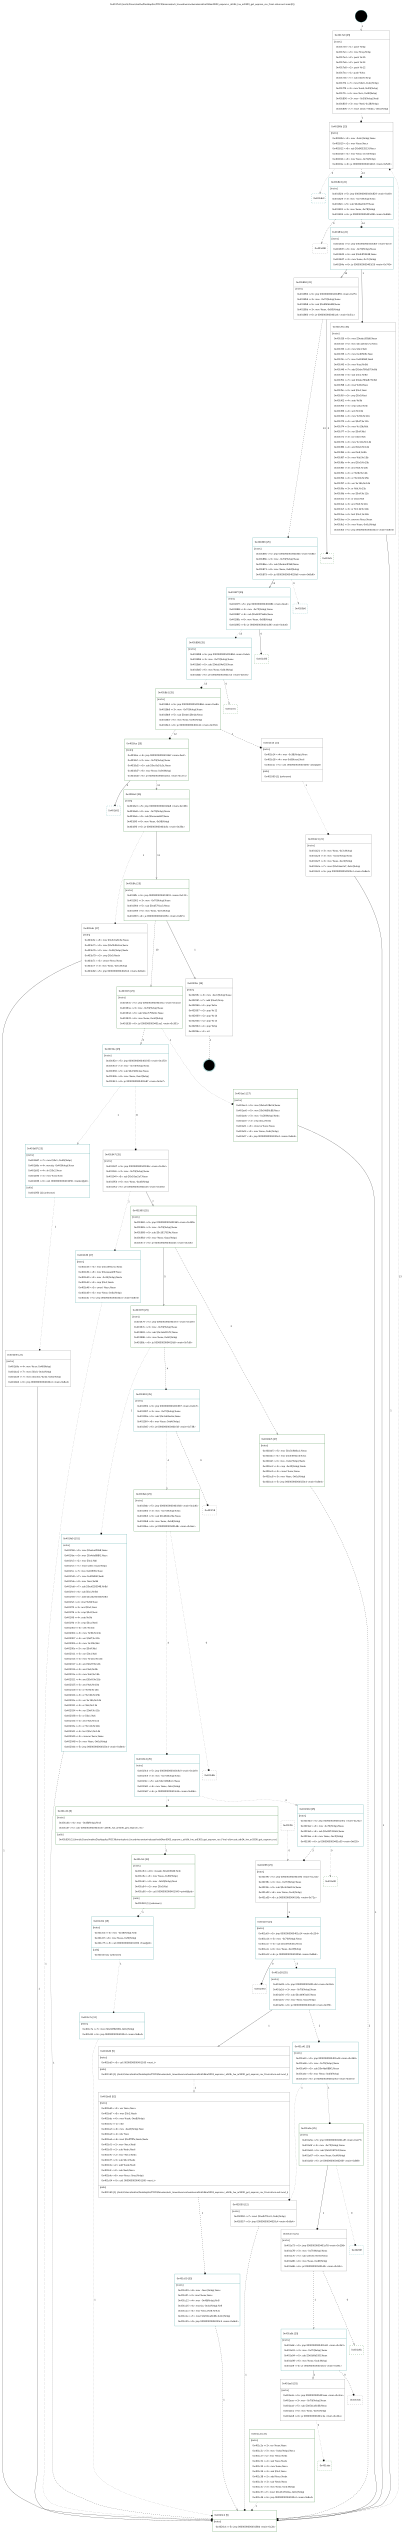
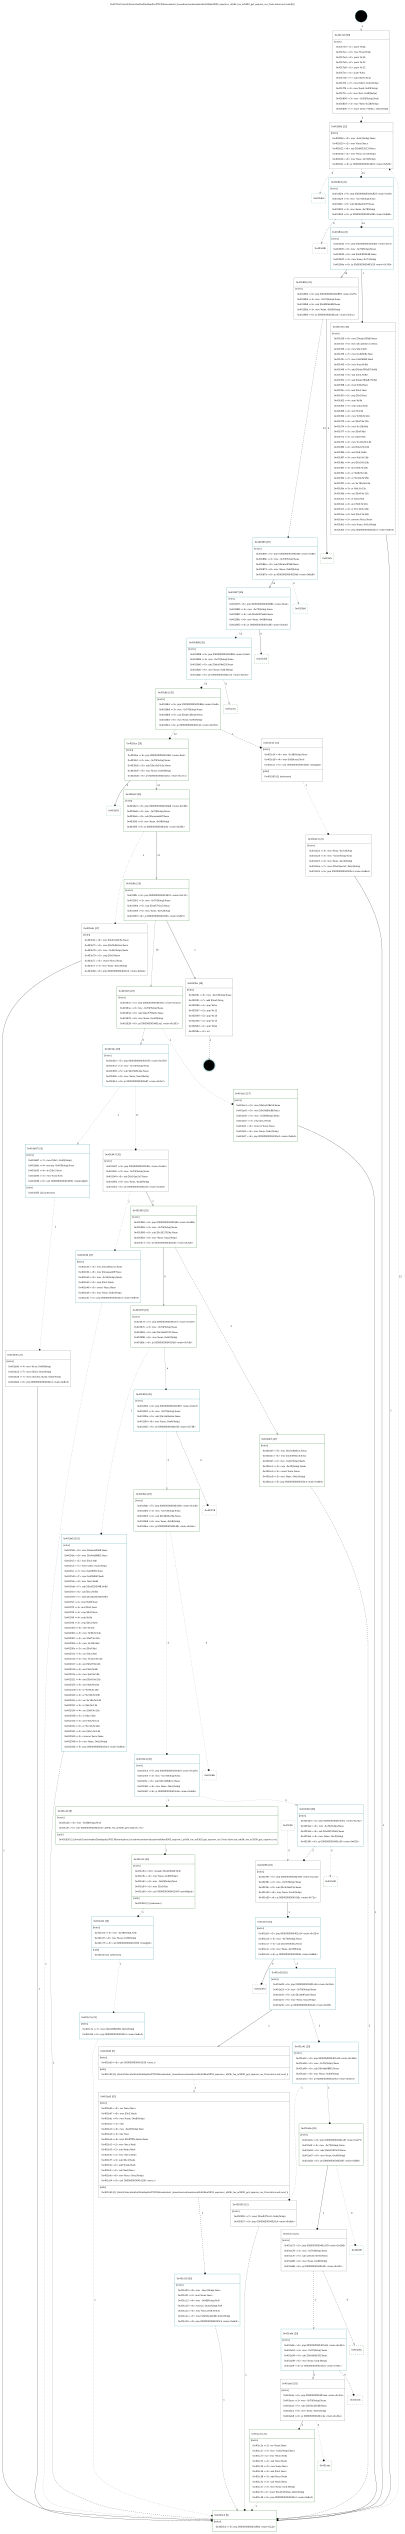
(52, 2197) -> (52, 2197)
none -> (301, 2424)
